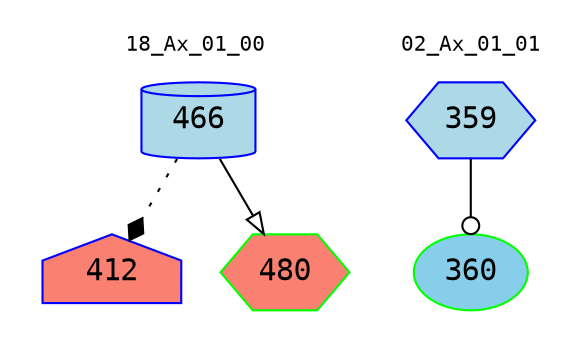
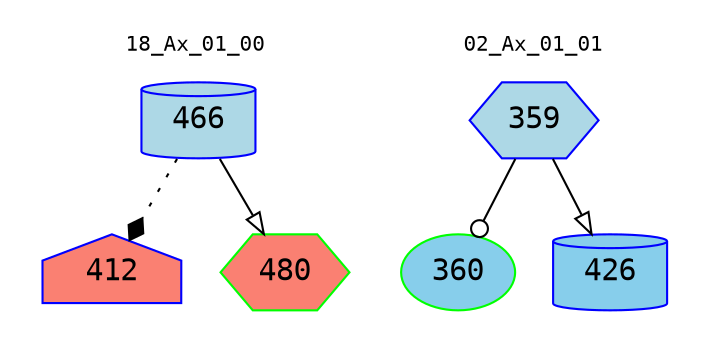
none -> (610, 272)
